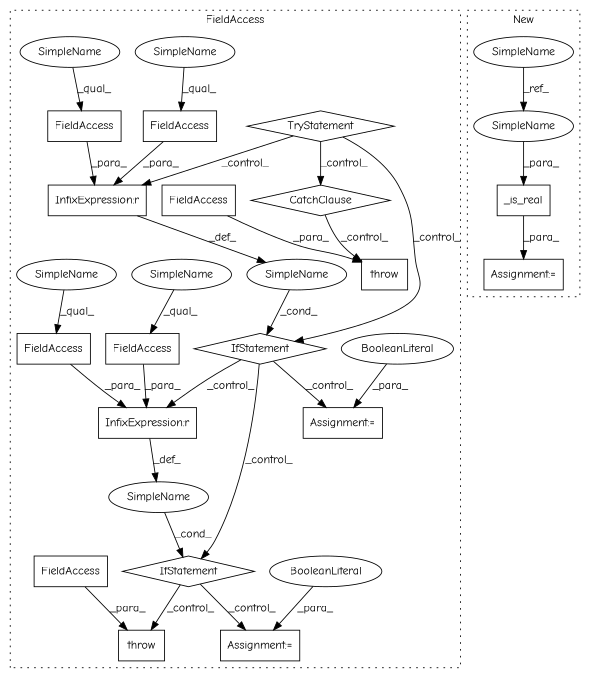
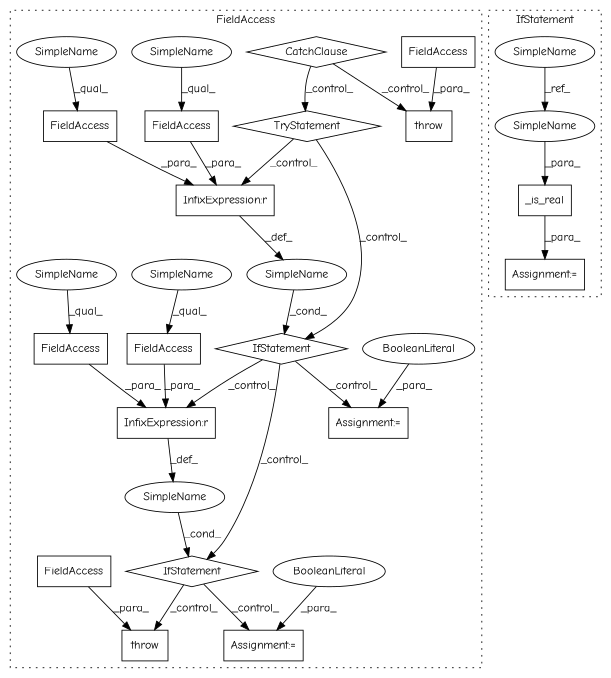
(524, 20) -> (545, 20)
(321, 159) -> (306, 84)
